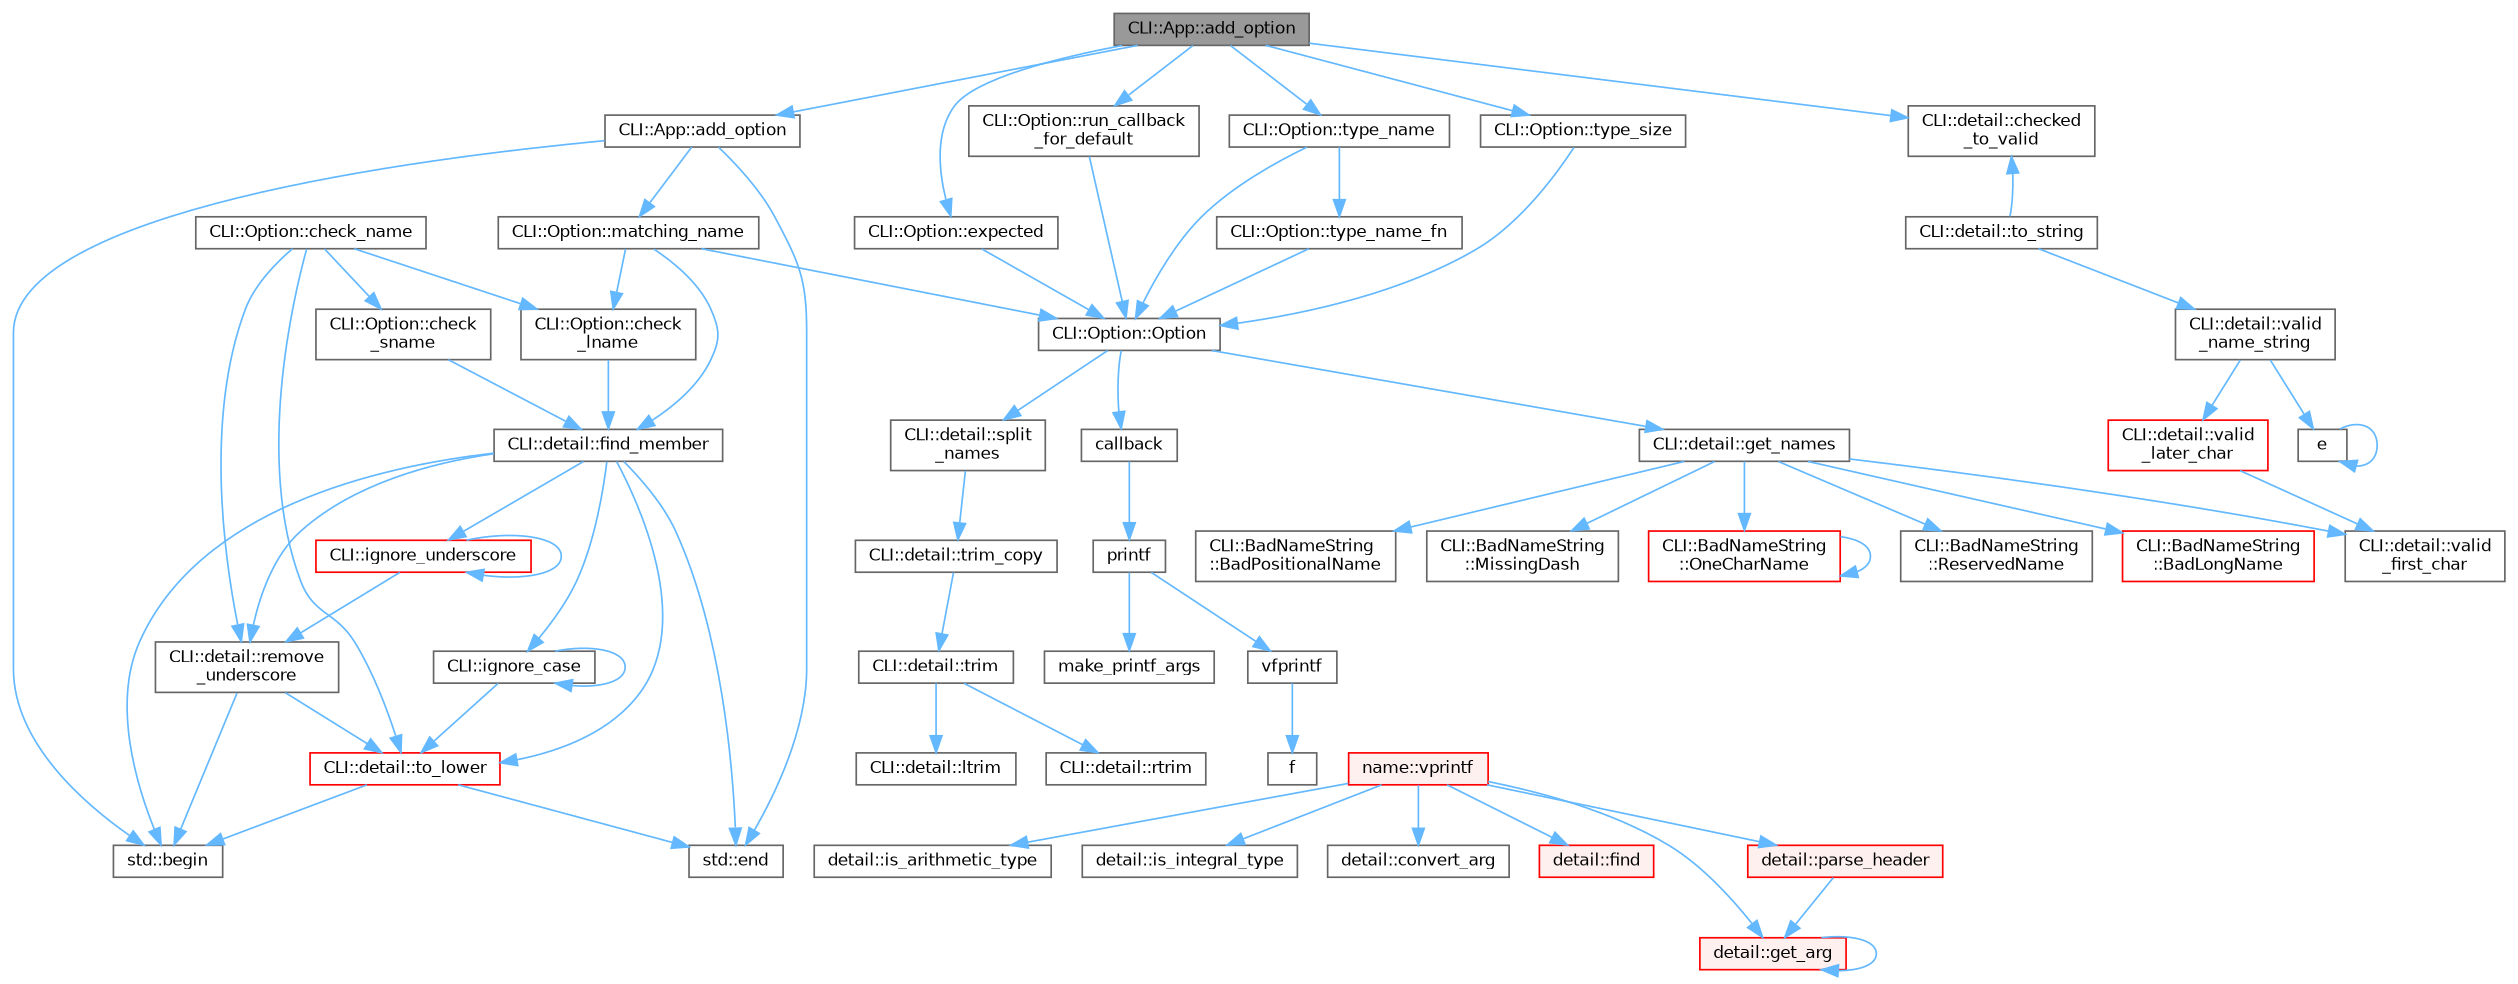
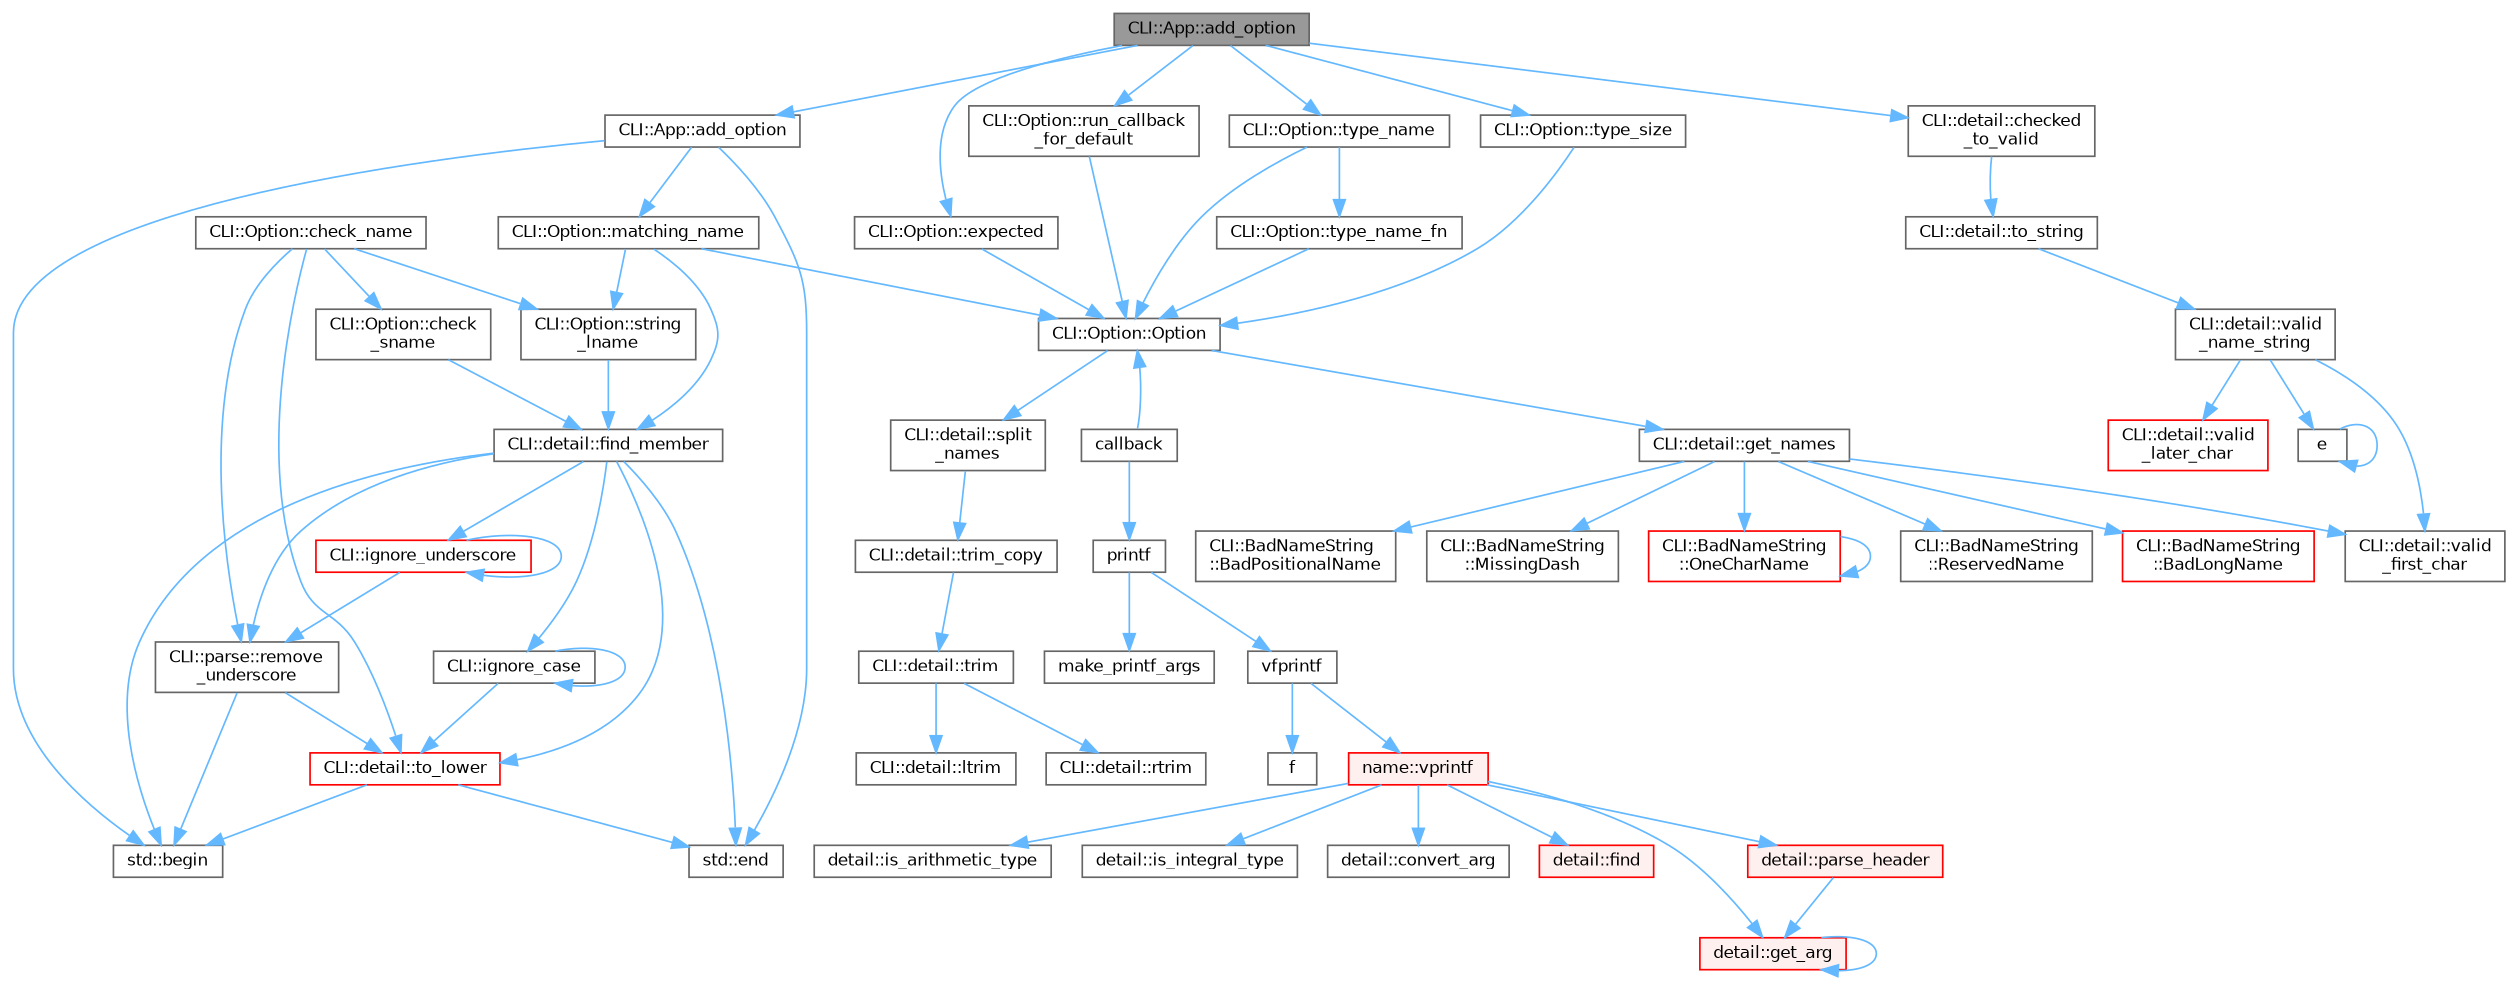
(2013, 195) -> (1990, 178)
(608, 334) -> (608, 334)
(1118, 381) -> (1141, 398)
(2299, 497) -> (2393, 420)
(247, 667) -> (247, 667)
none -> (1349, 713)
